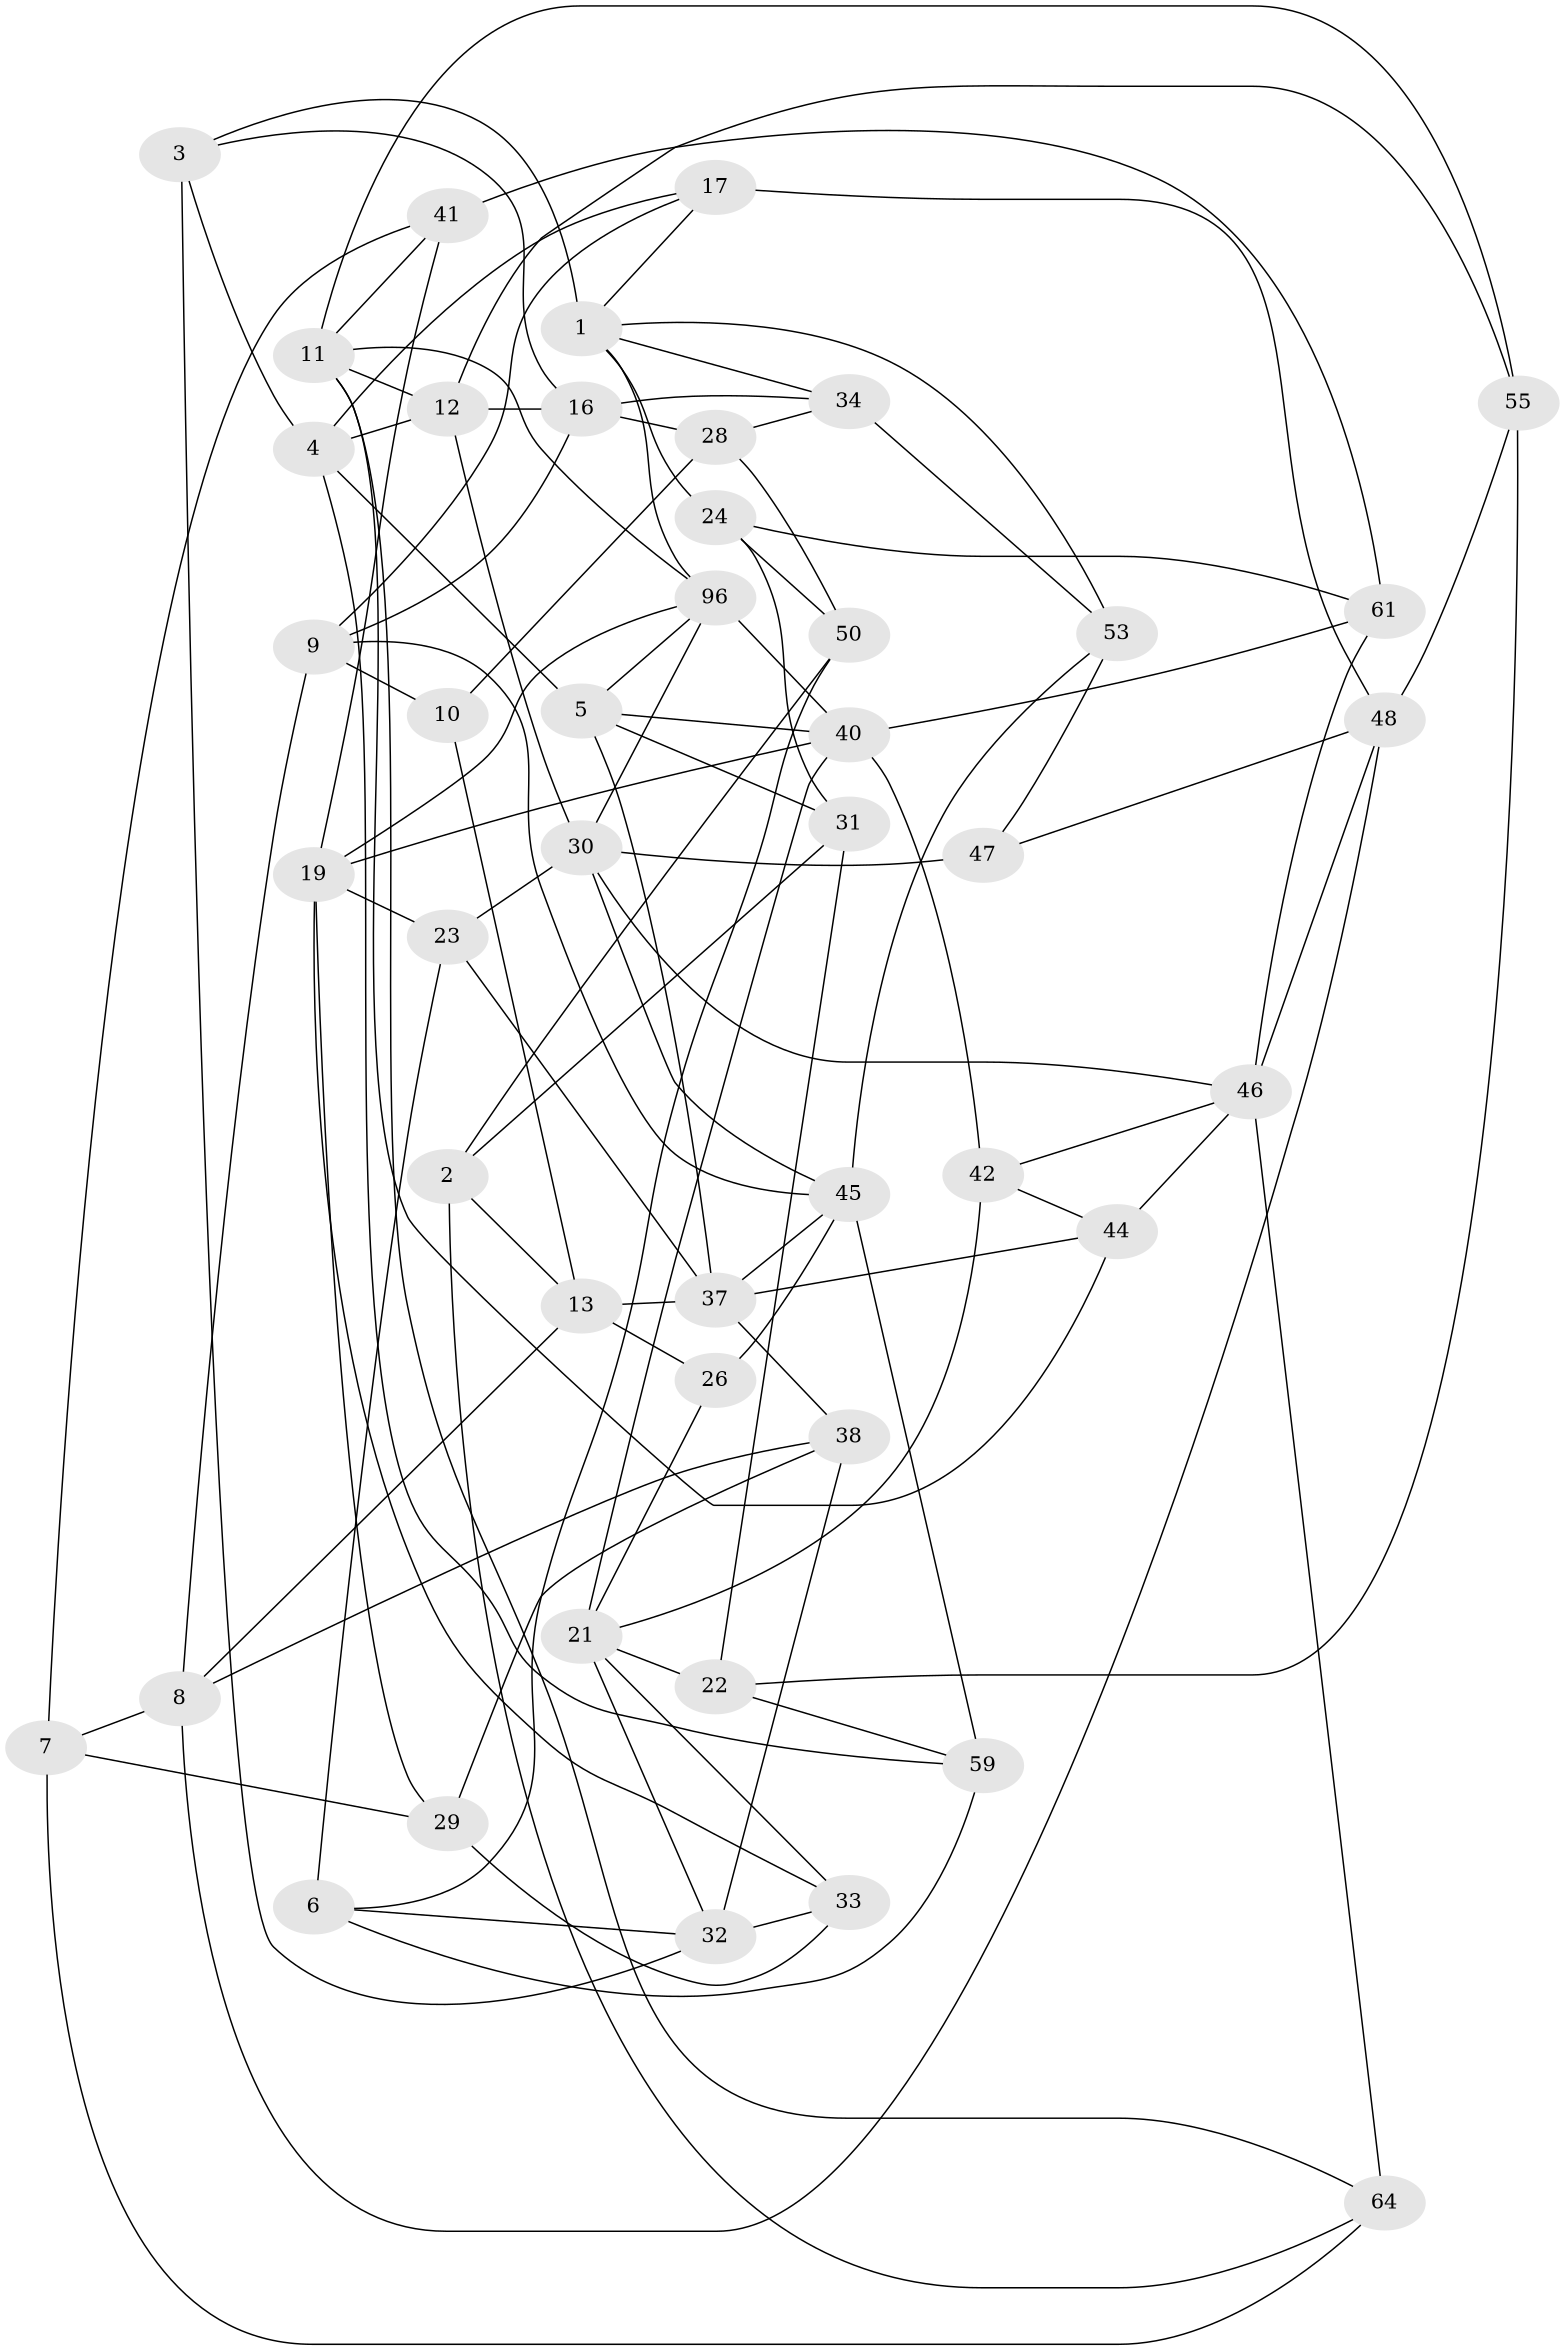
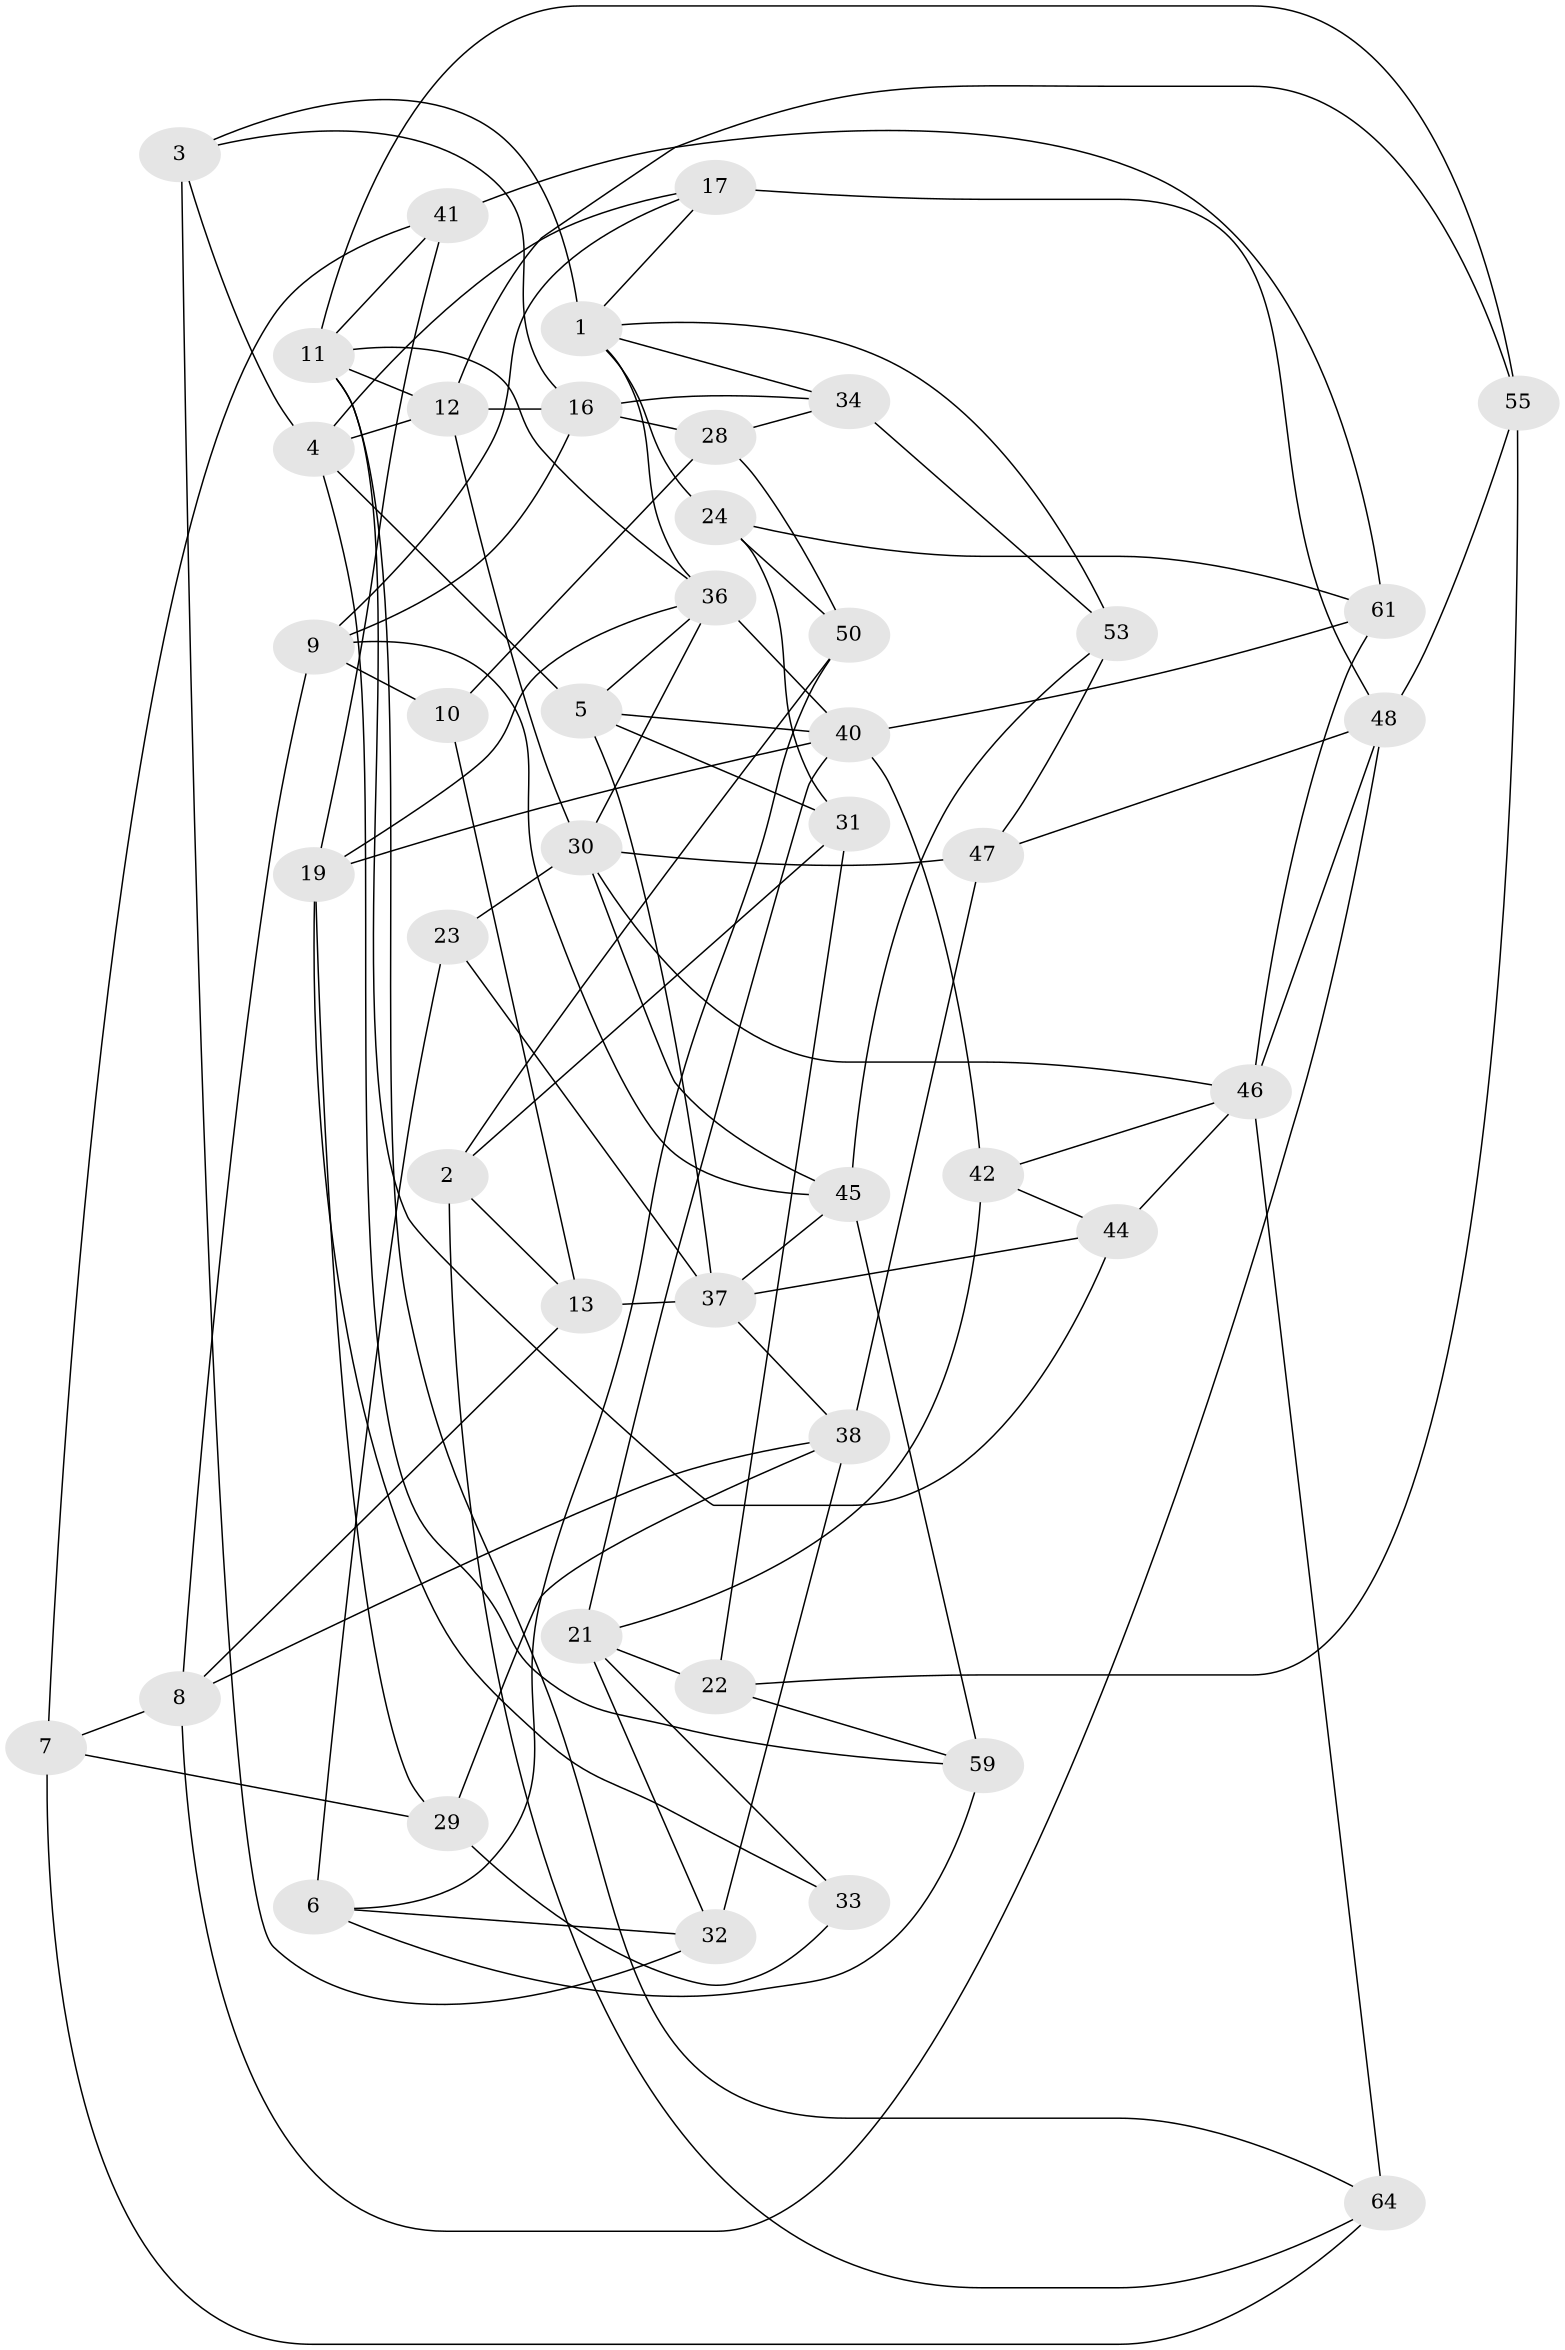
(715, 598) -> (715, 598)
(381, 906) -> none
none -> (916, 1146)
(715, 1380) -> none
(783, 1920) -> none
